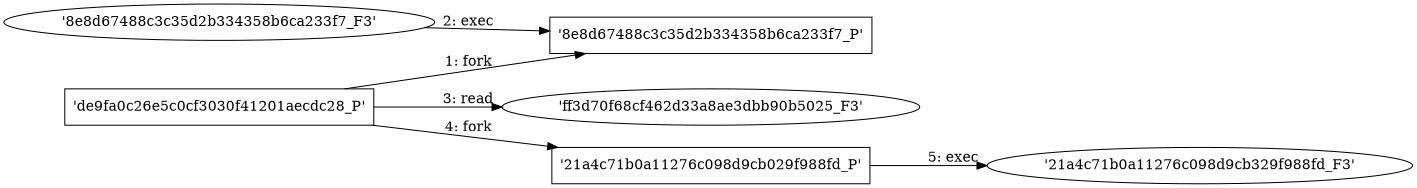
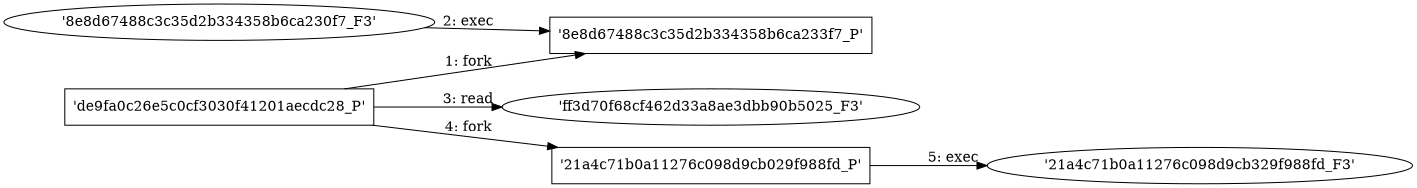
(219, 22) -> (219, 22)
